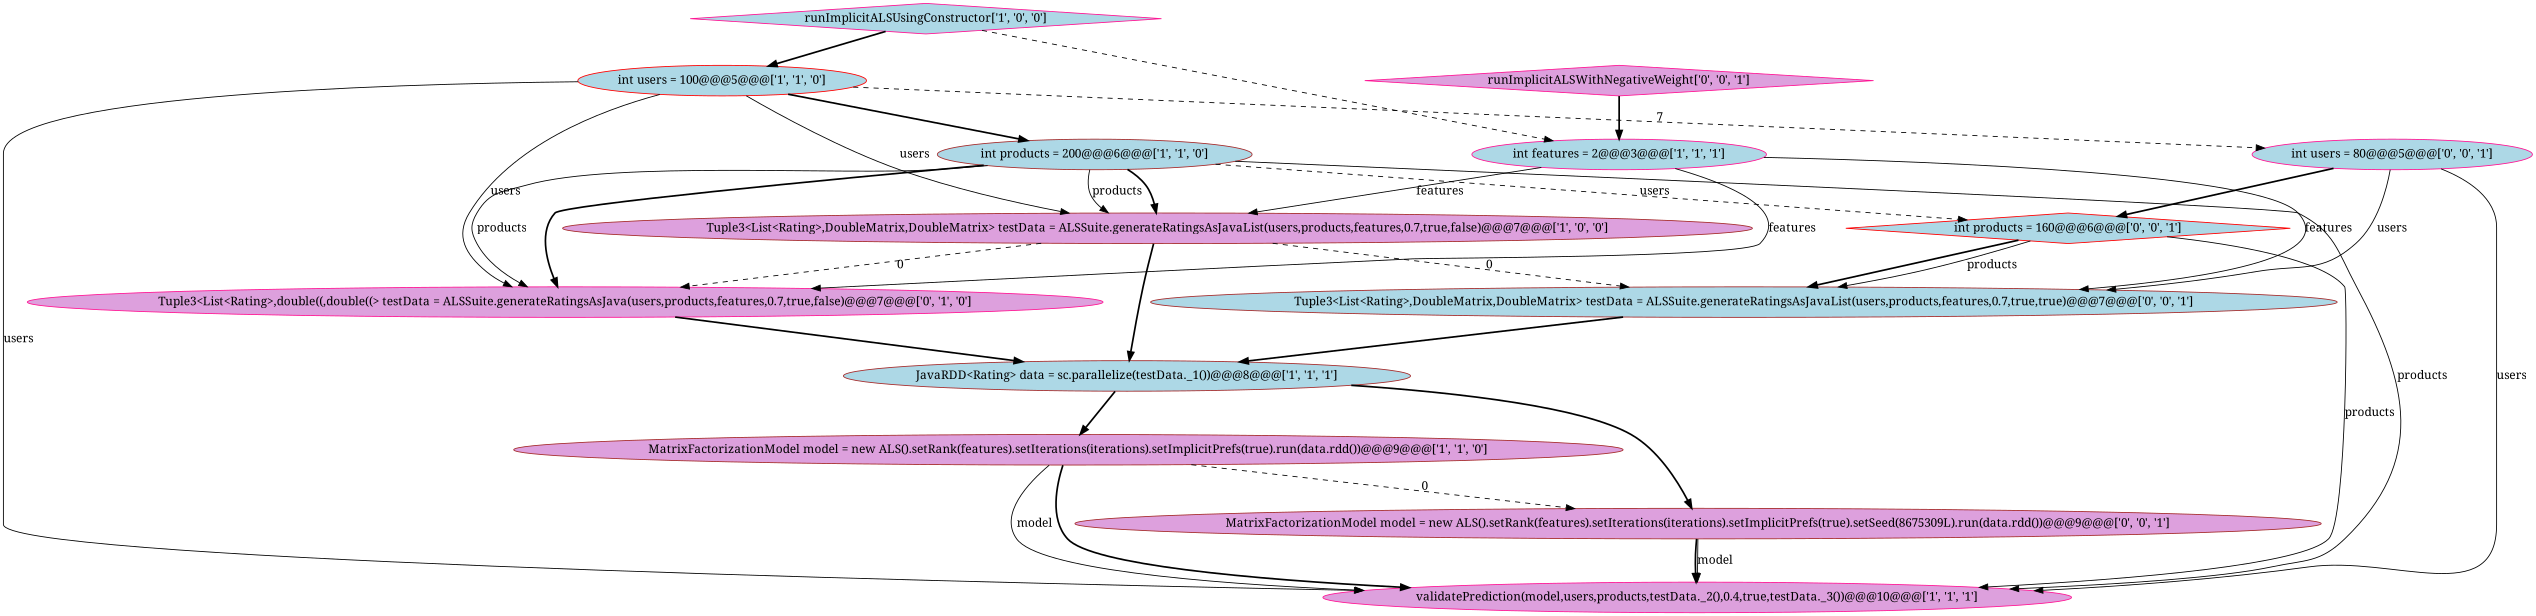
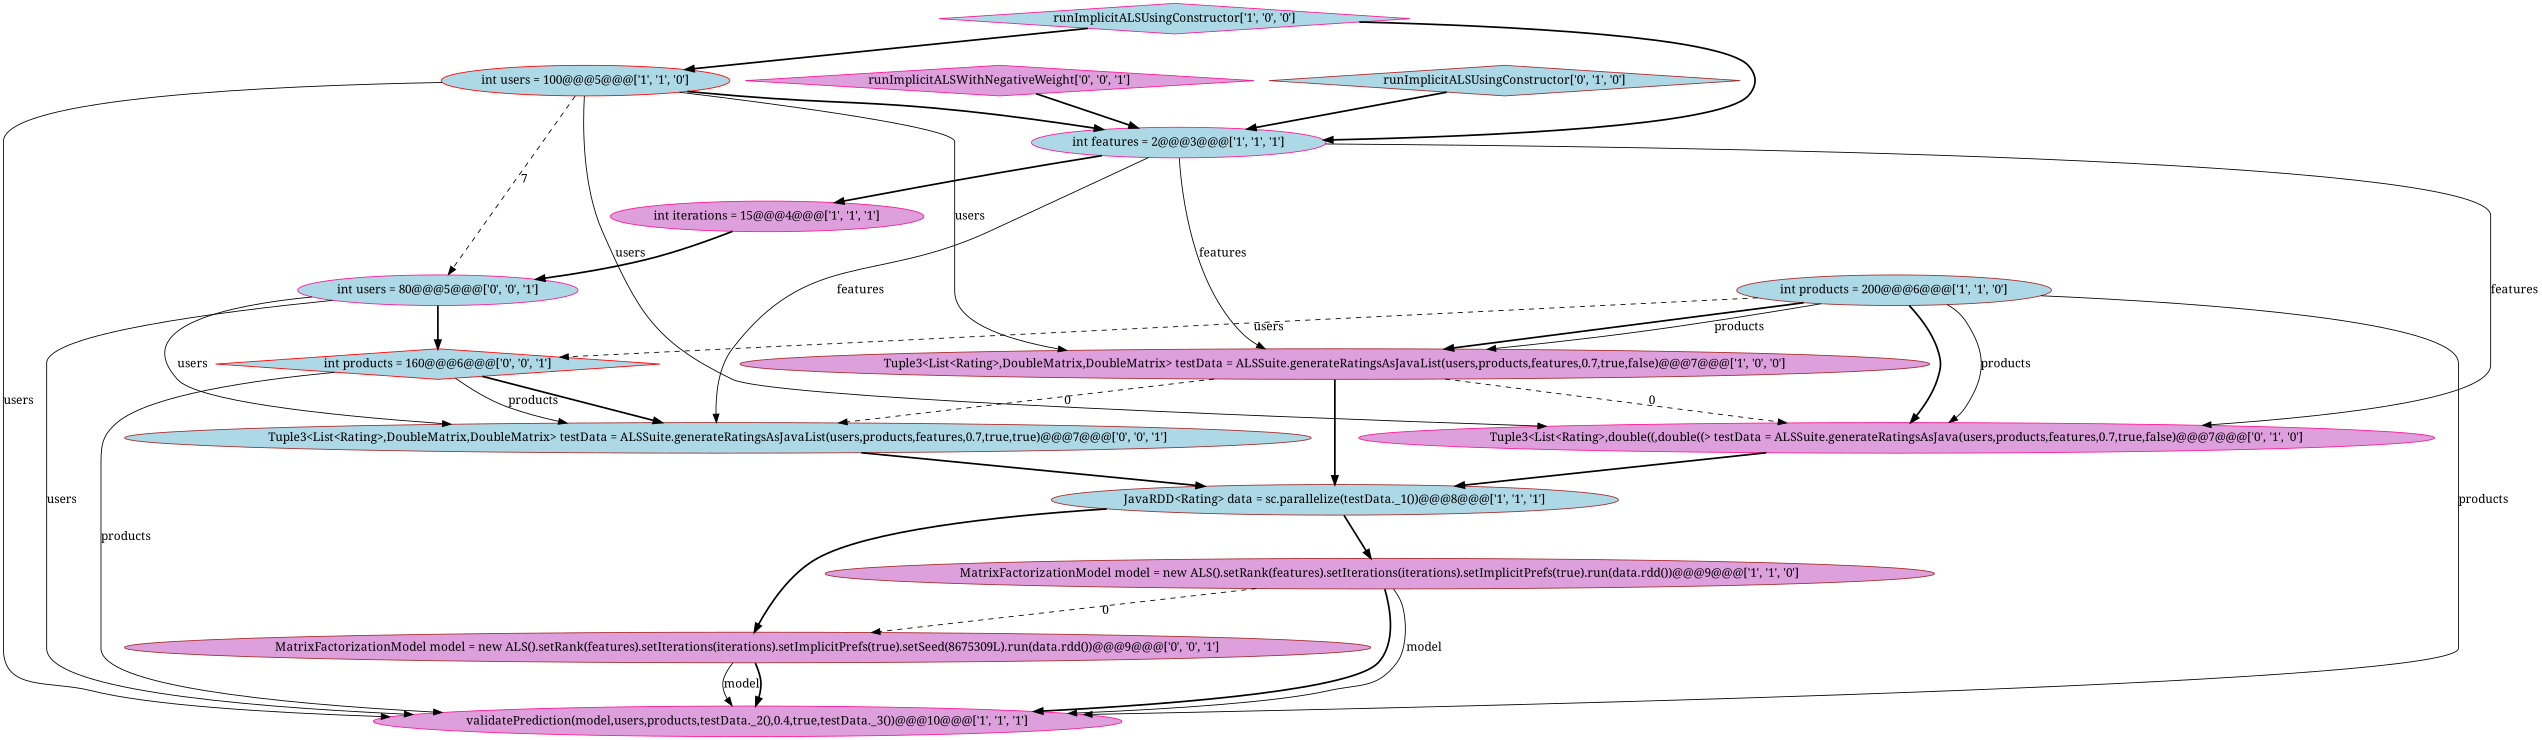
none -> (1505, 81)
(1263, 85) -> (1751, 93)
(904, 117) -> (891, 105)
none -> (767, 216)
